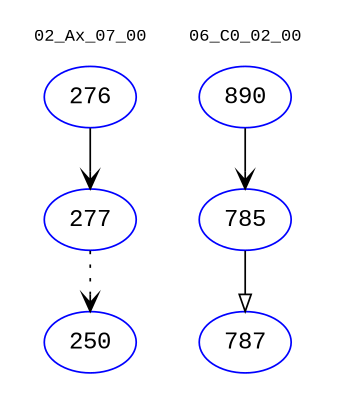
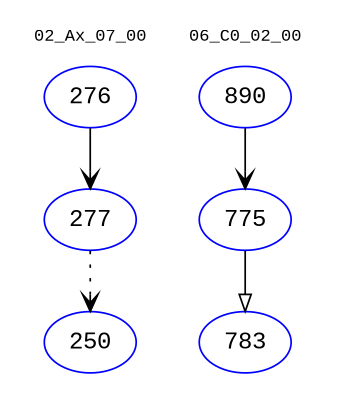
(245, 220) -> (245, 220)
(245, 342) -> (245, 342)
